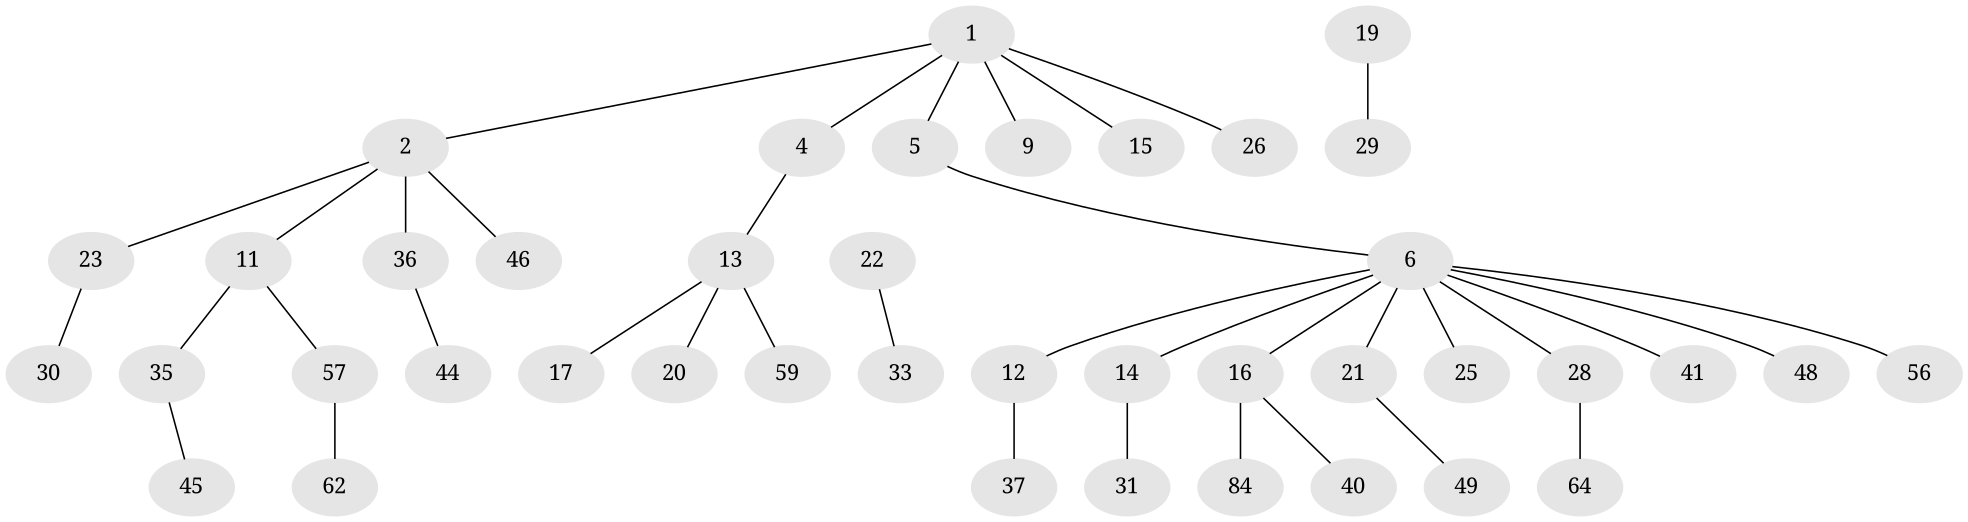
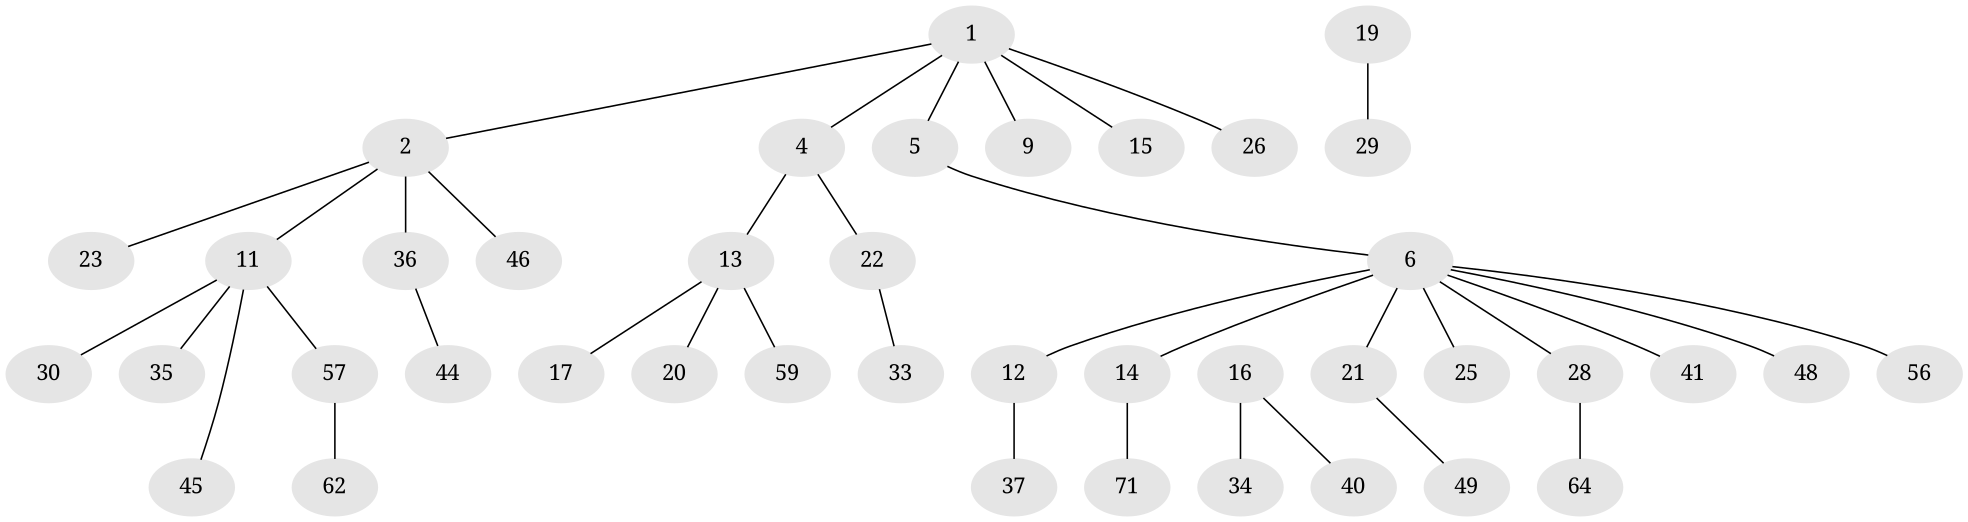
none -> (837, 204)
(70, 317) -> (149, 317)
(1325, 318) -> none
(177, 431) -> (225, 375)
(1127, 487) -> (1127, 487)
(1240, 487) -> (1240, 487)
